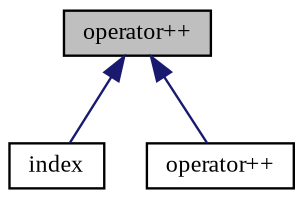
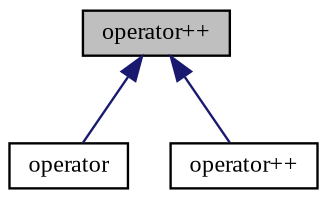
(57, 166) -> (69, 166)
